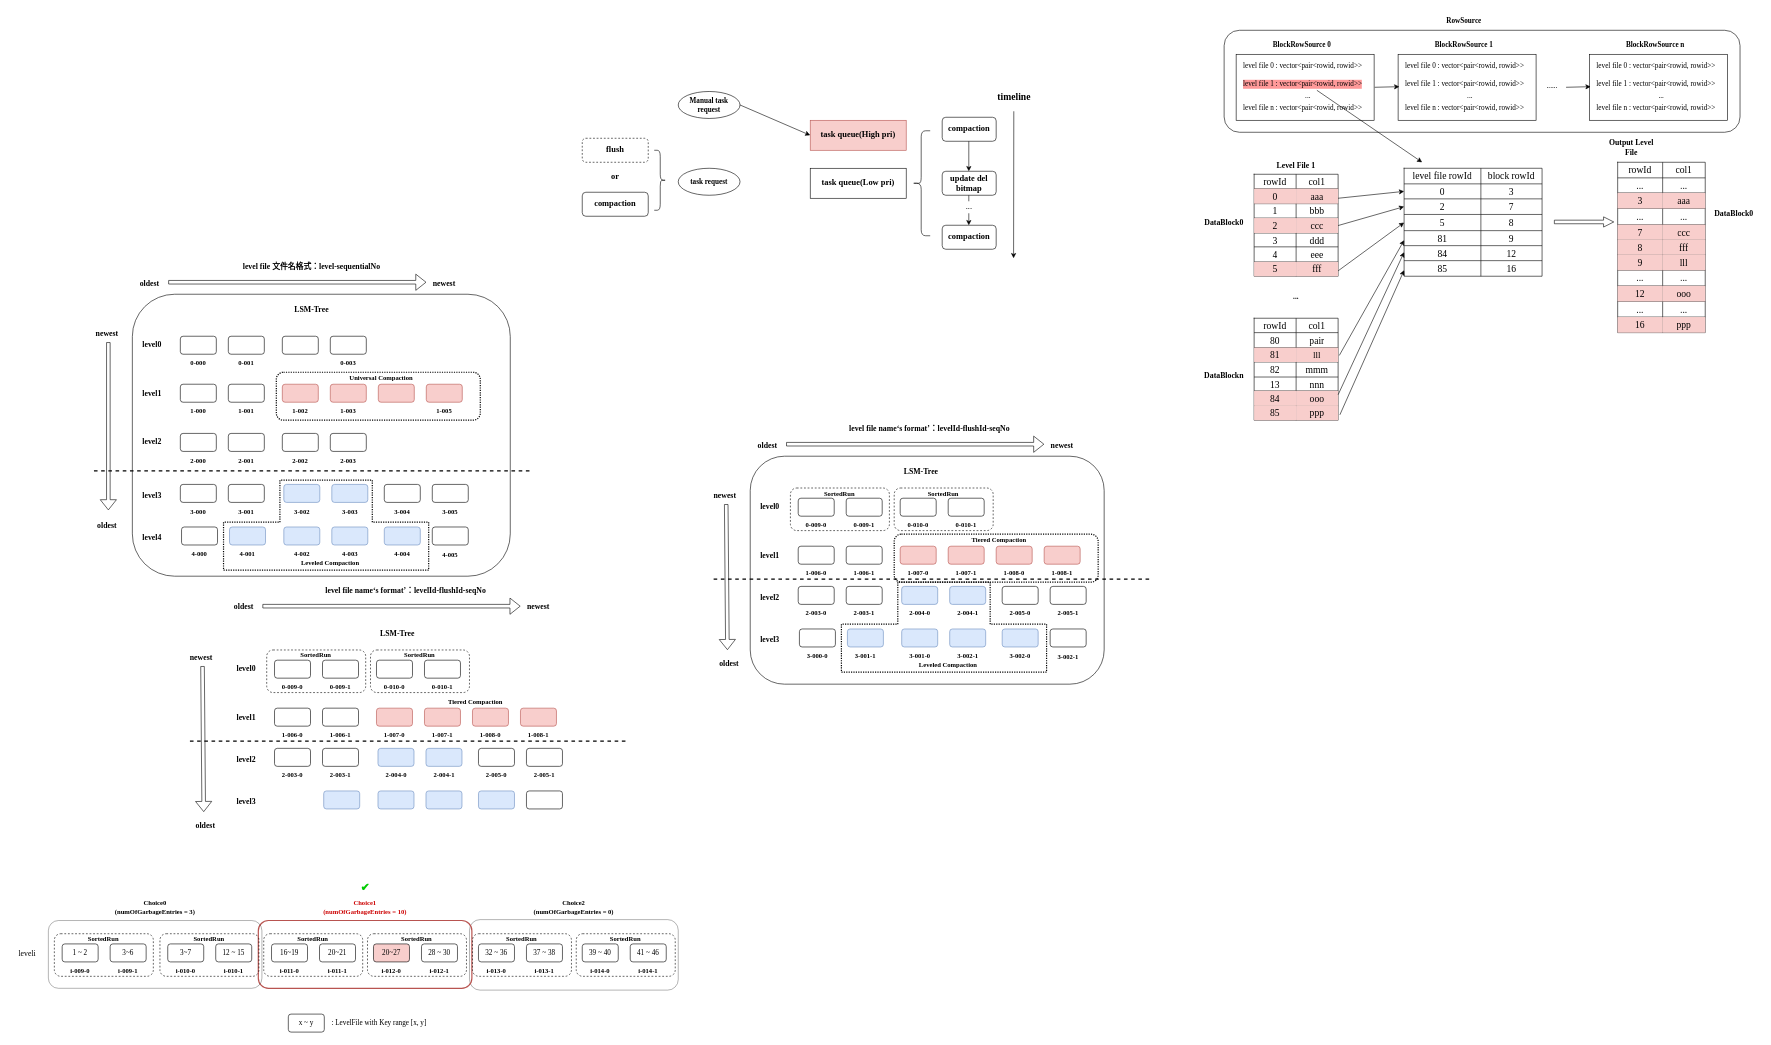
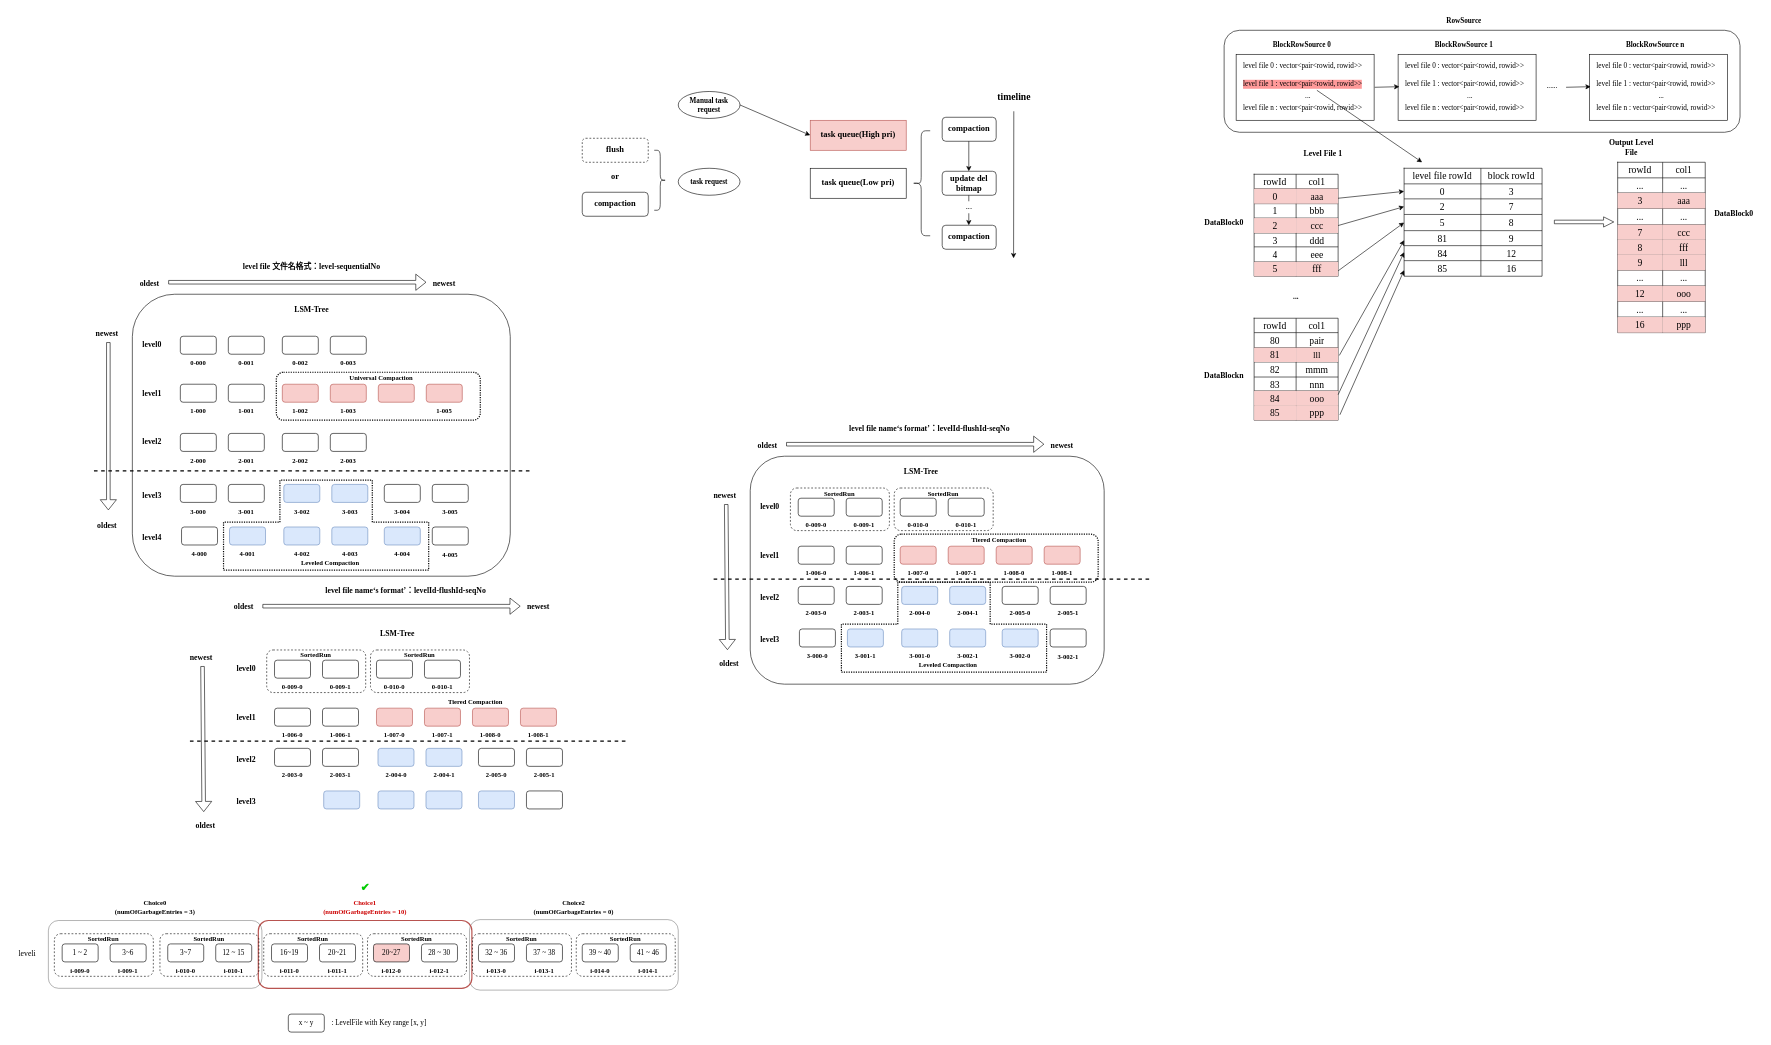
(1296, 165) -> (1323, 153)
none -> (300, 363)
(1275, 384) -> (1275, 384)
